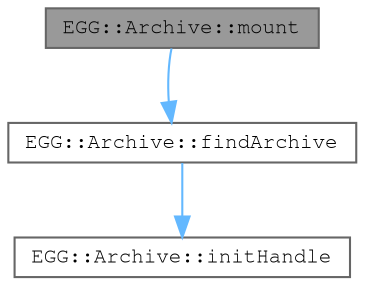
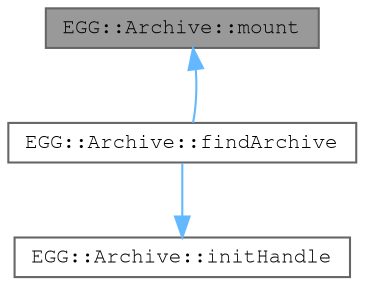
(168, 75) -> (196, 96)
